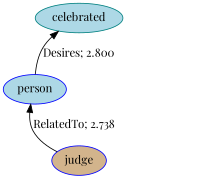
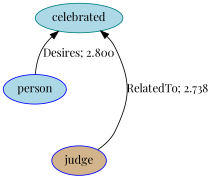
(37, 136) -> (127, 95)
